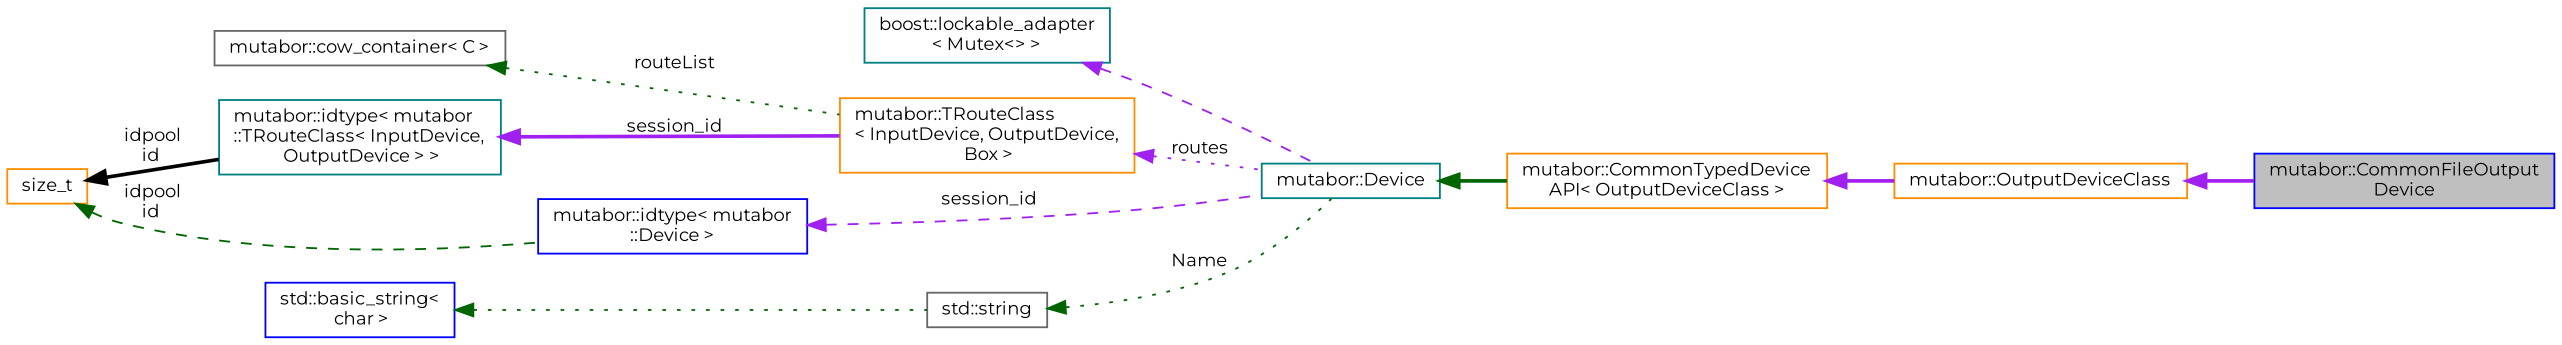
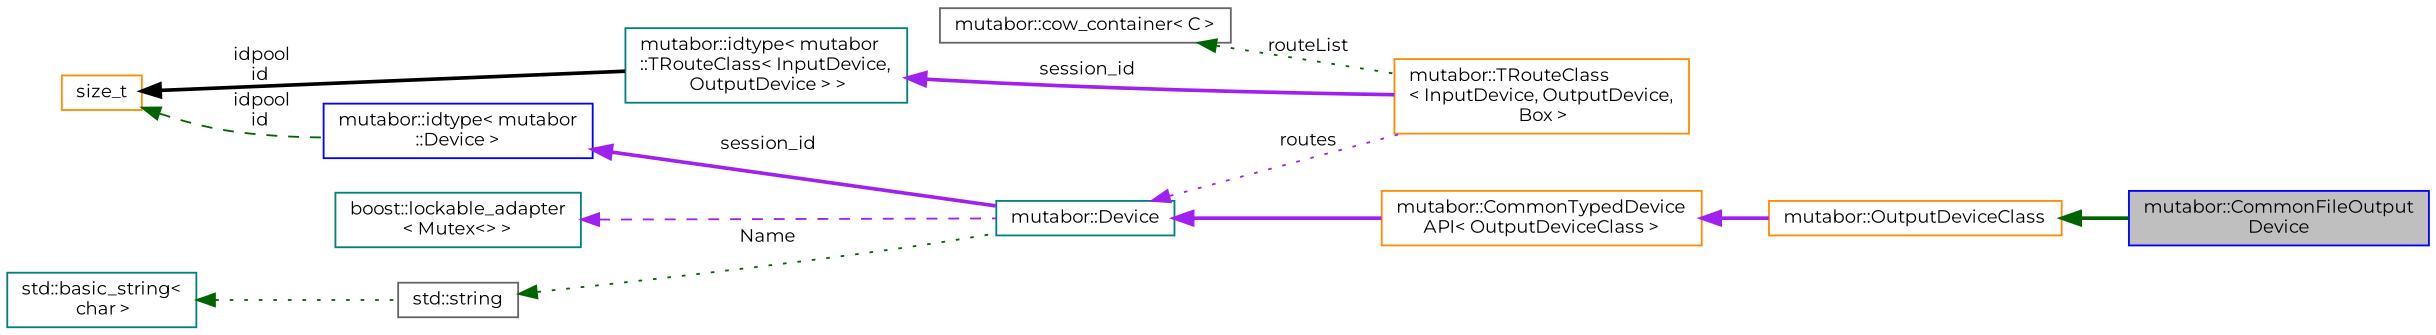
(1207, 163) -> (1286, 165)
(1483, 181) -> (1287, 218)
(2230, 181) -> (2104, 218)
(1044, 216) -> (804, 179)
(360, 310) -> (102, 300)
